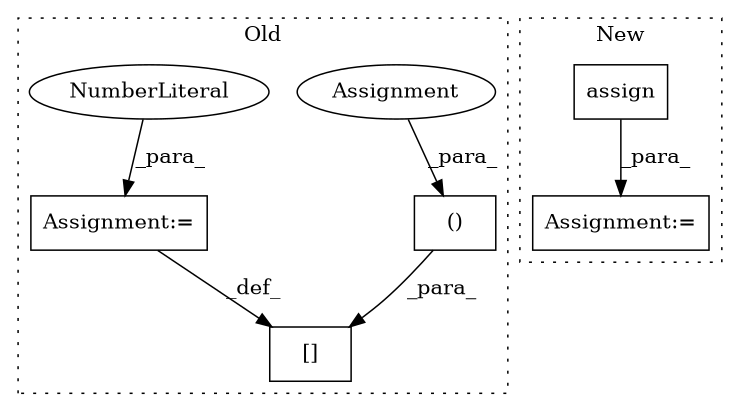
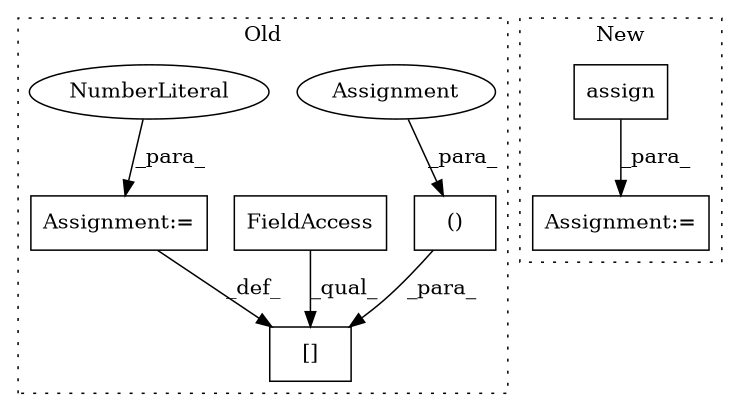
none -> (310, 223)
